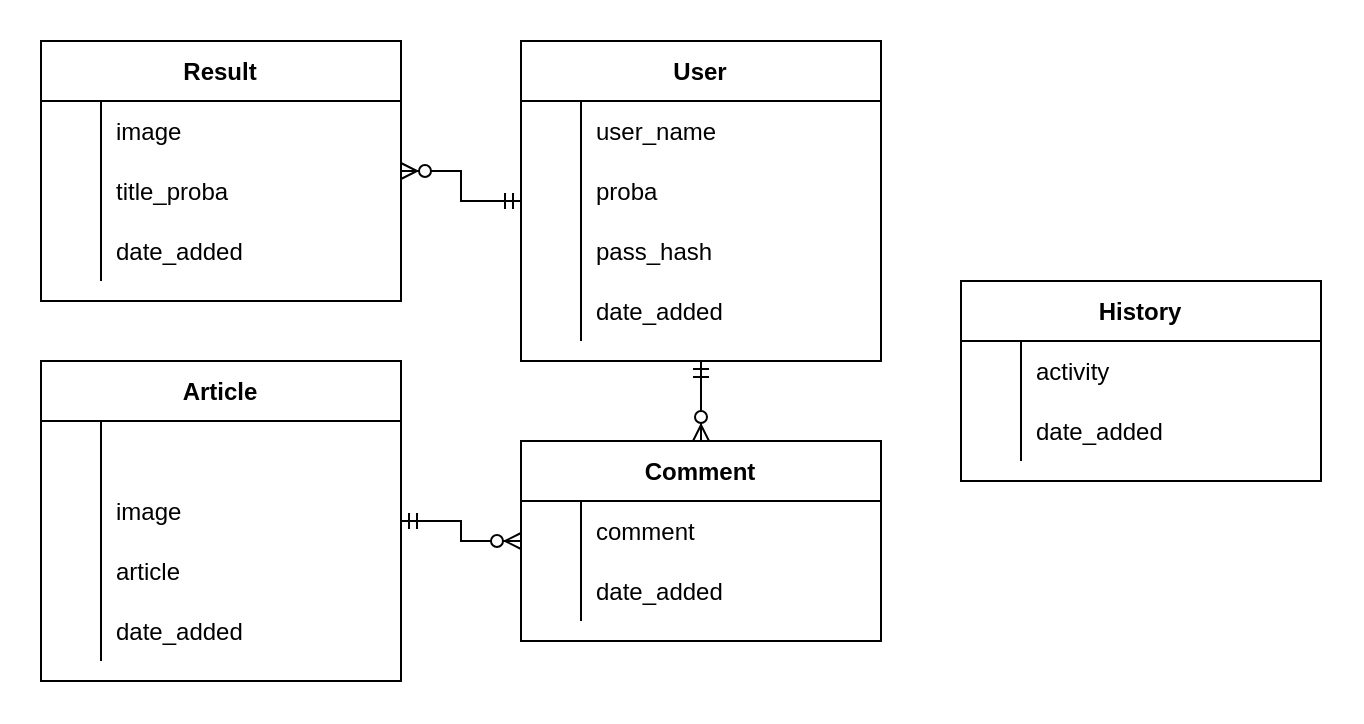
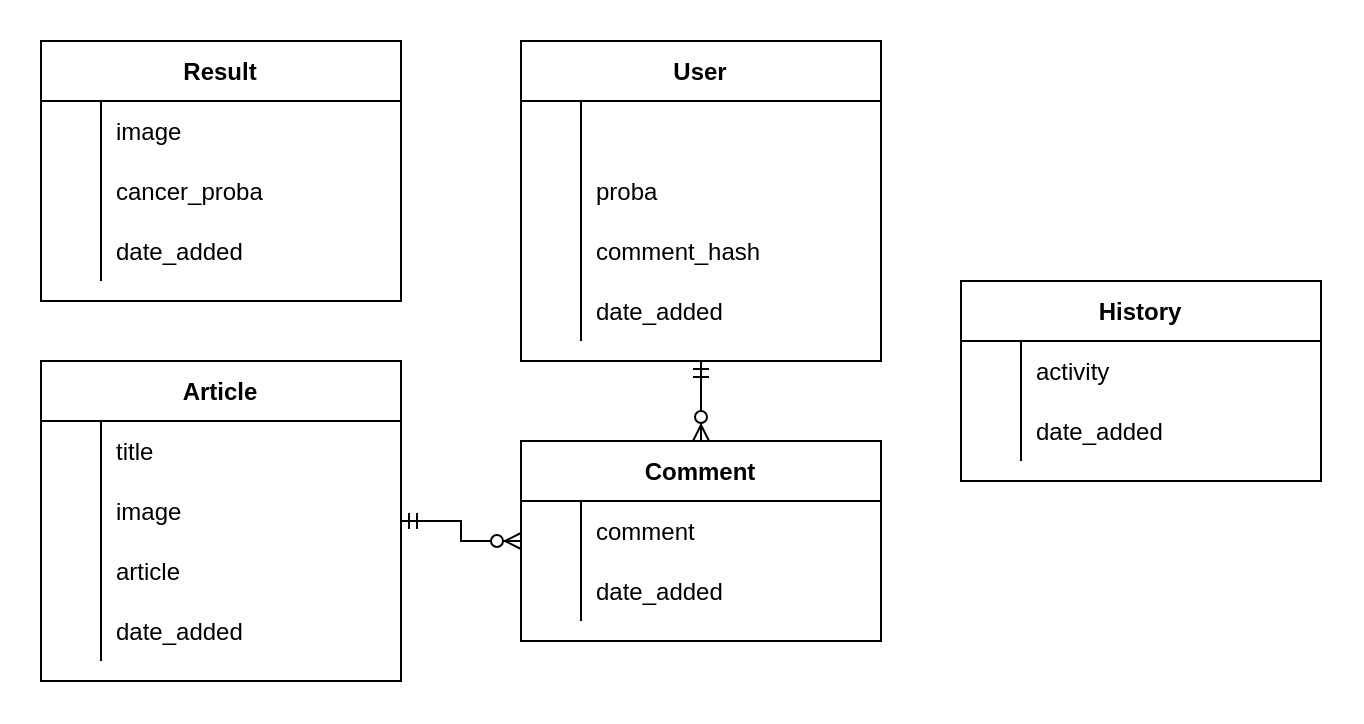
(731, 131) -> none
(461, 187) -> none
(184, 192) -> (197, 192)
(656, 252) -> (677, 252)
none -> (251, 451)
